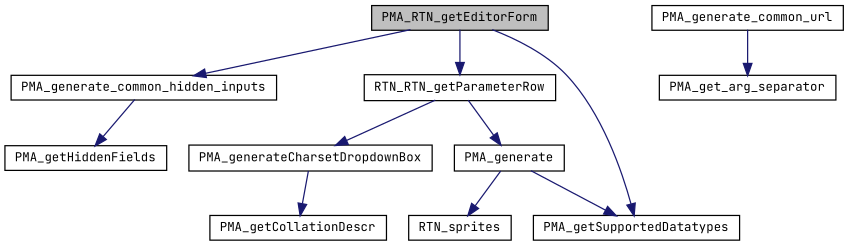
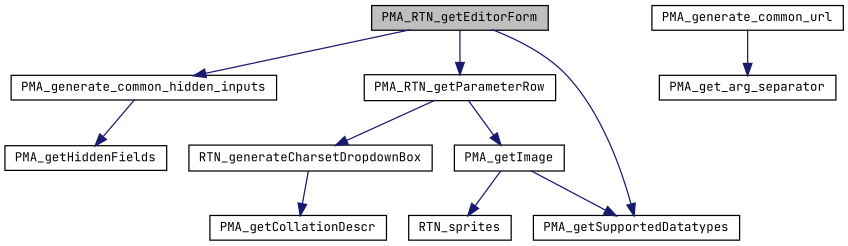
(460, 88) -> (460, 88)
(311, 158) -> (311, 158)
(509, 158) -> (509, 158)
